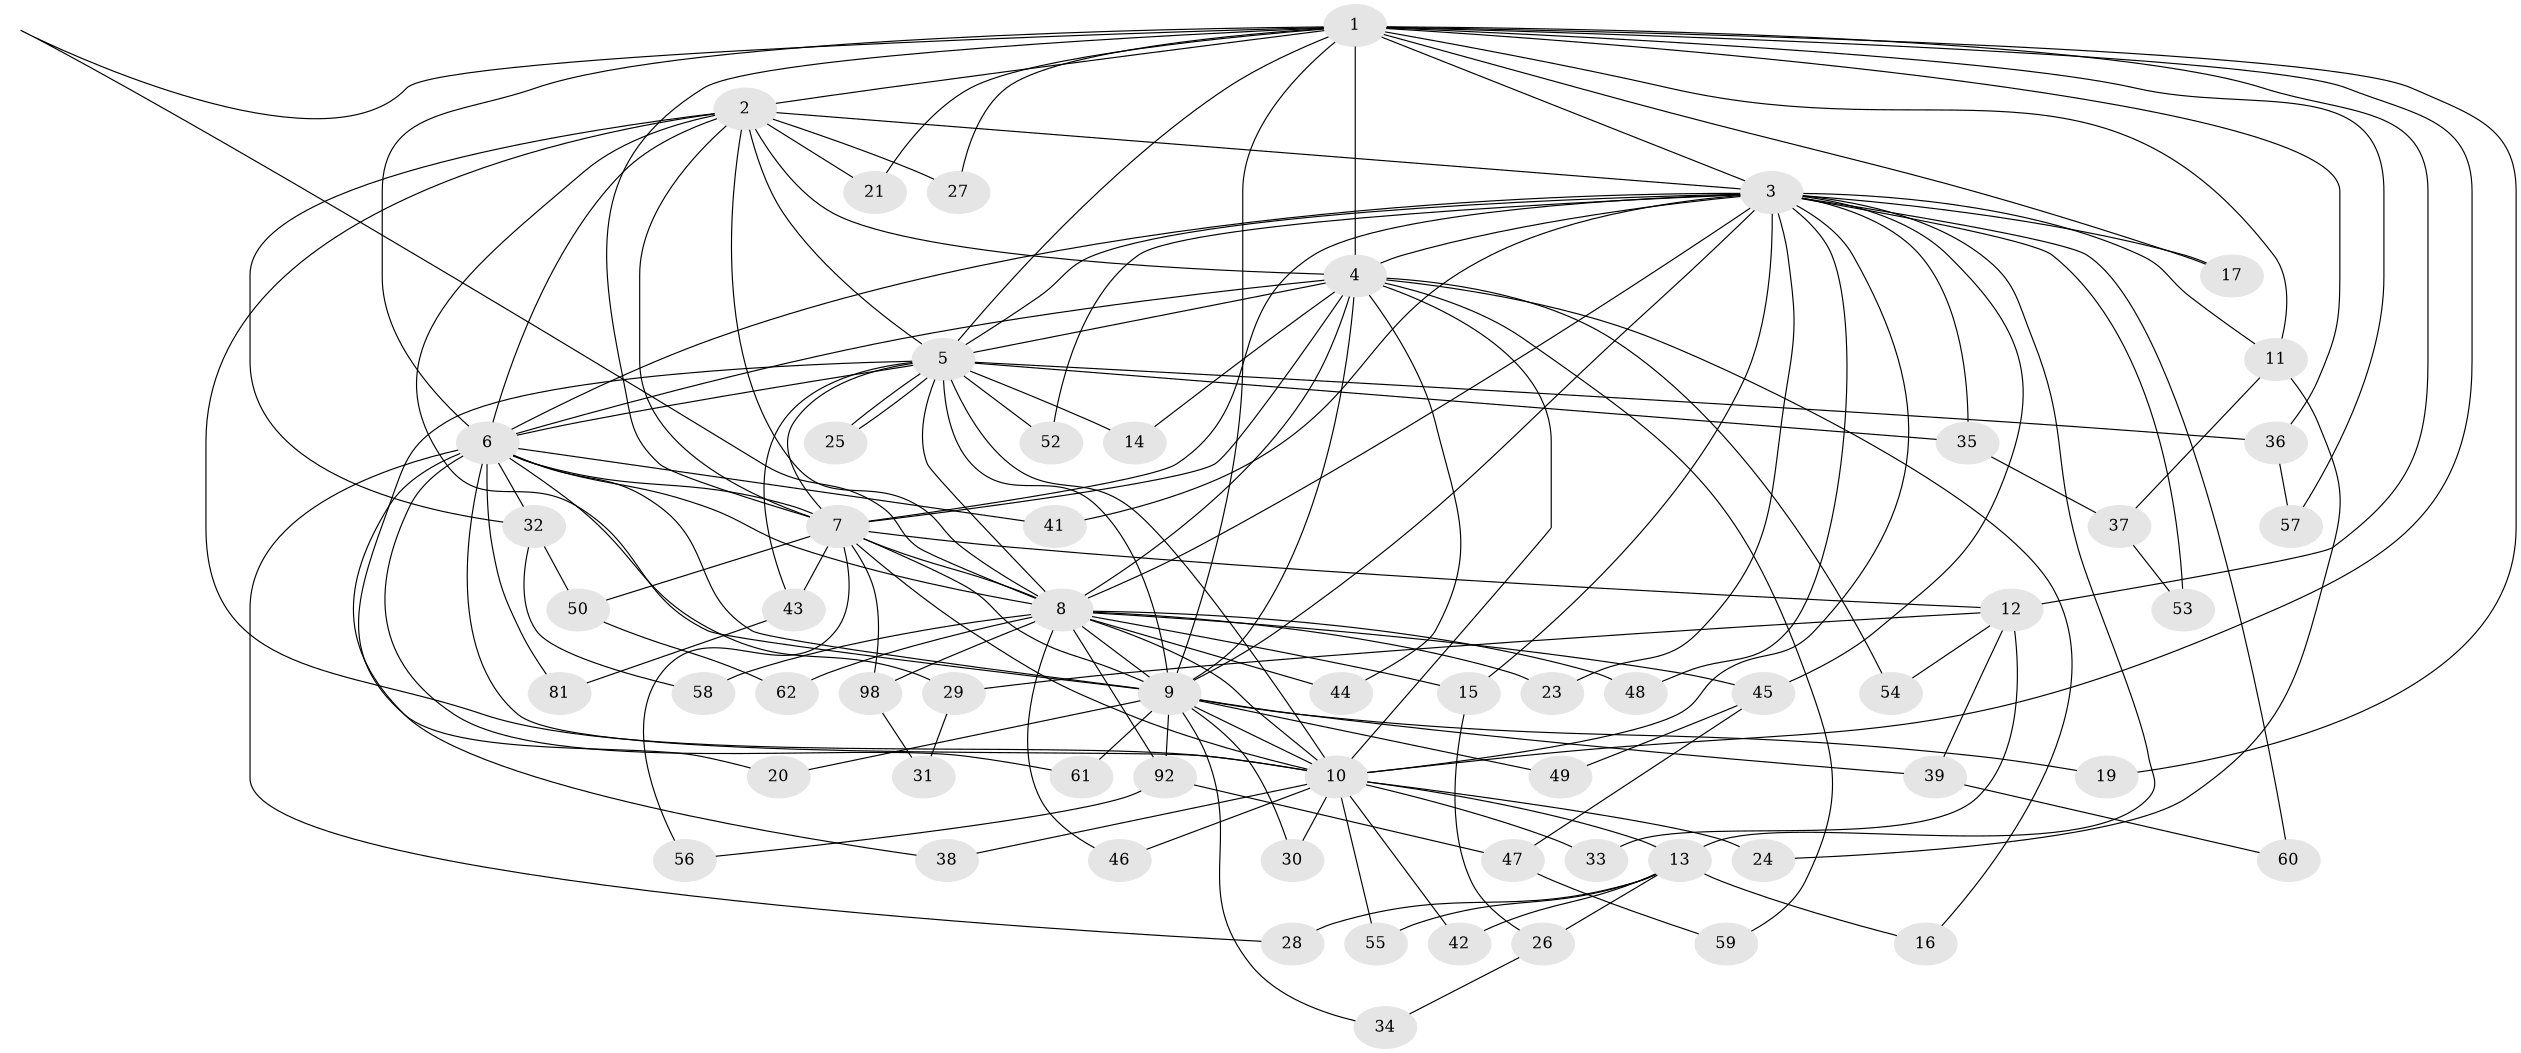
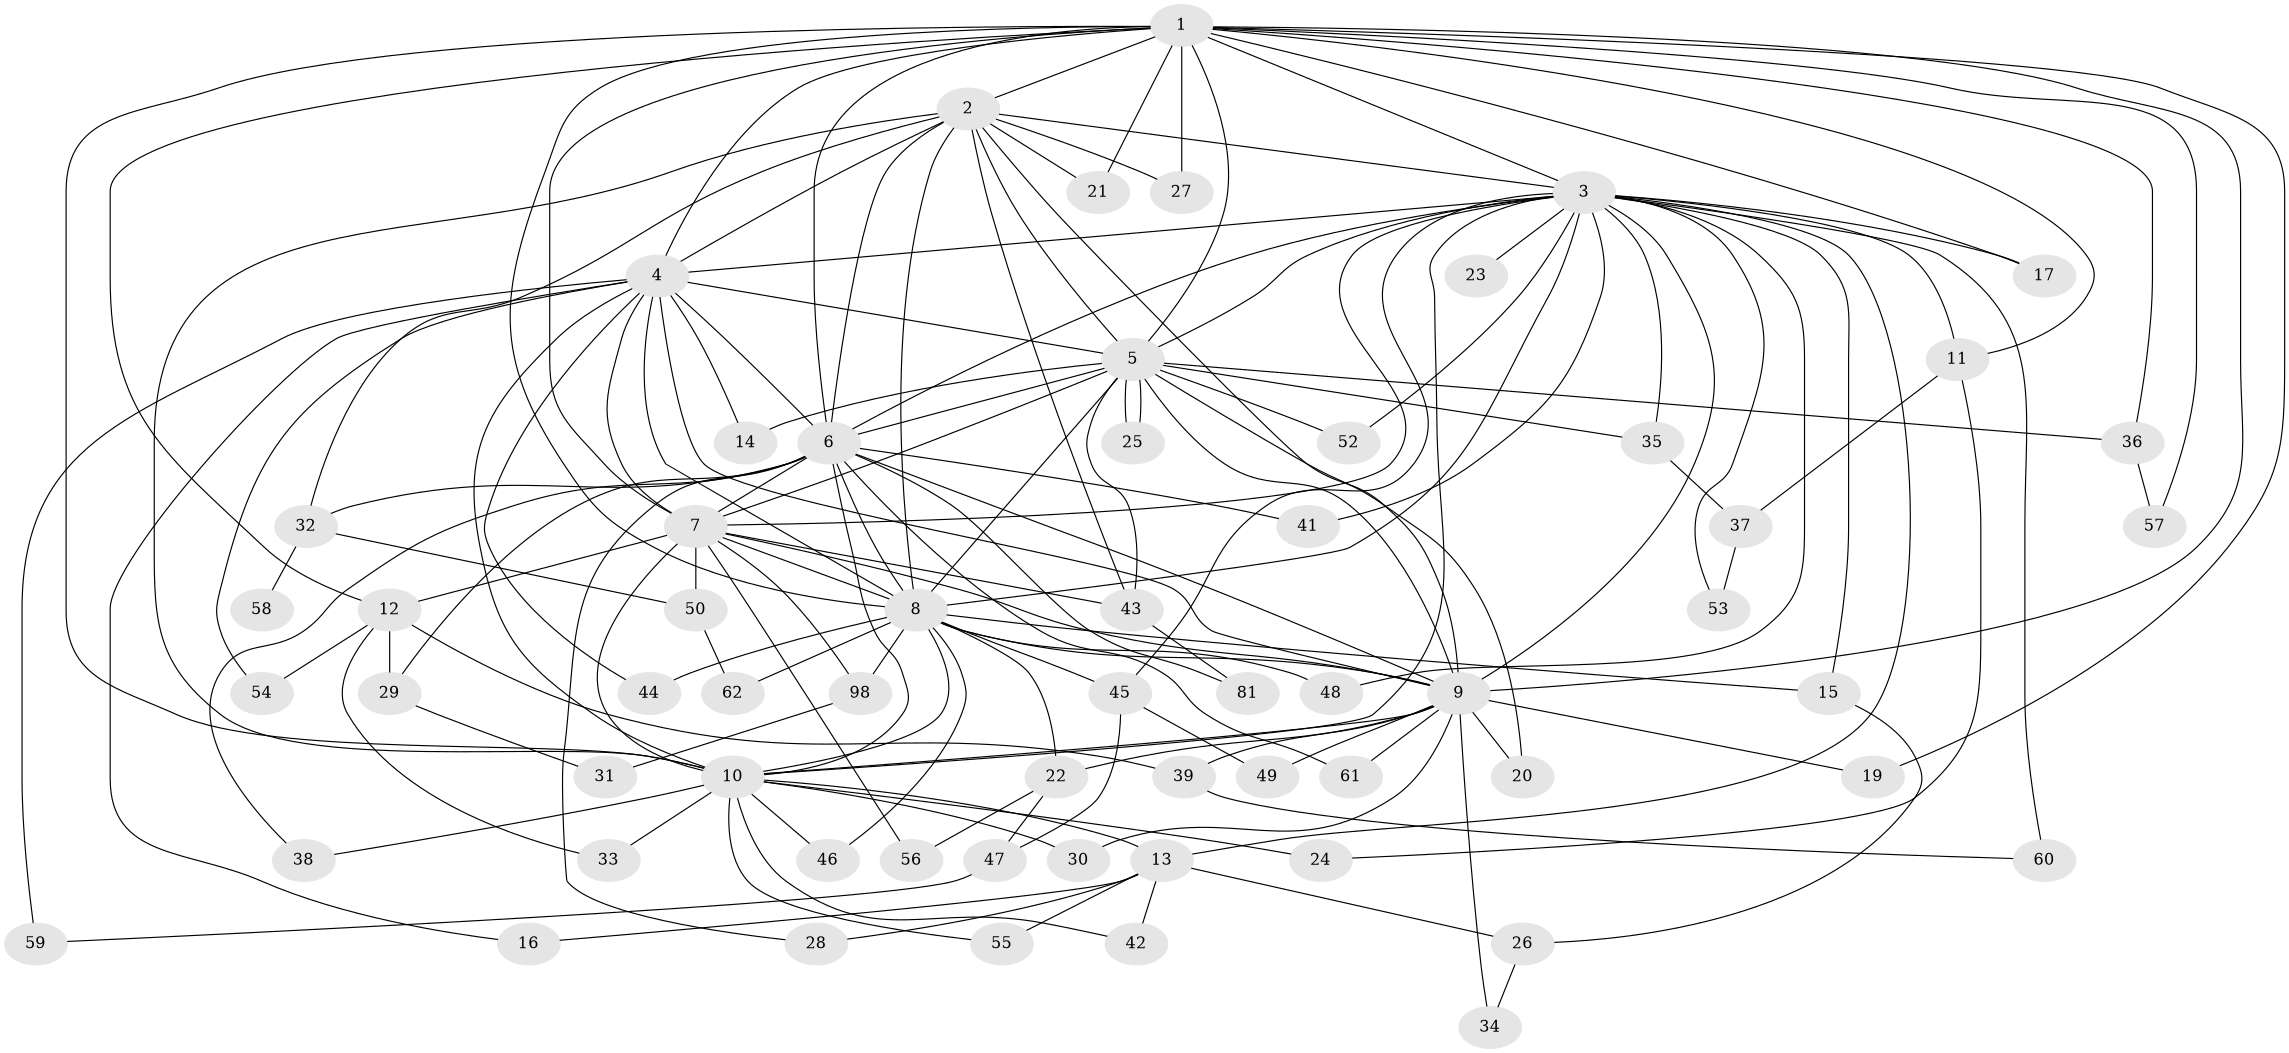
(640, 352) -> (1039, 362)
(1151, 526) -> none
(870, 641) -> none
(1379, 642) -> none
(1165, 777) -> (1057, 777)
